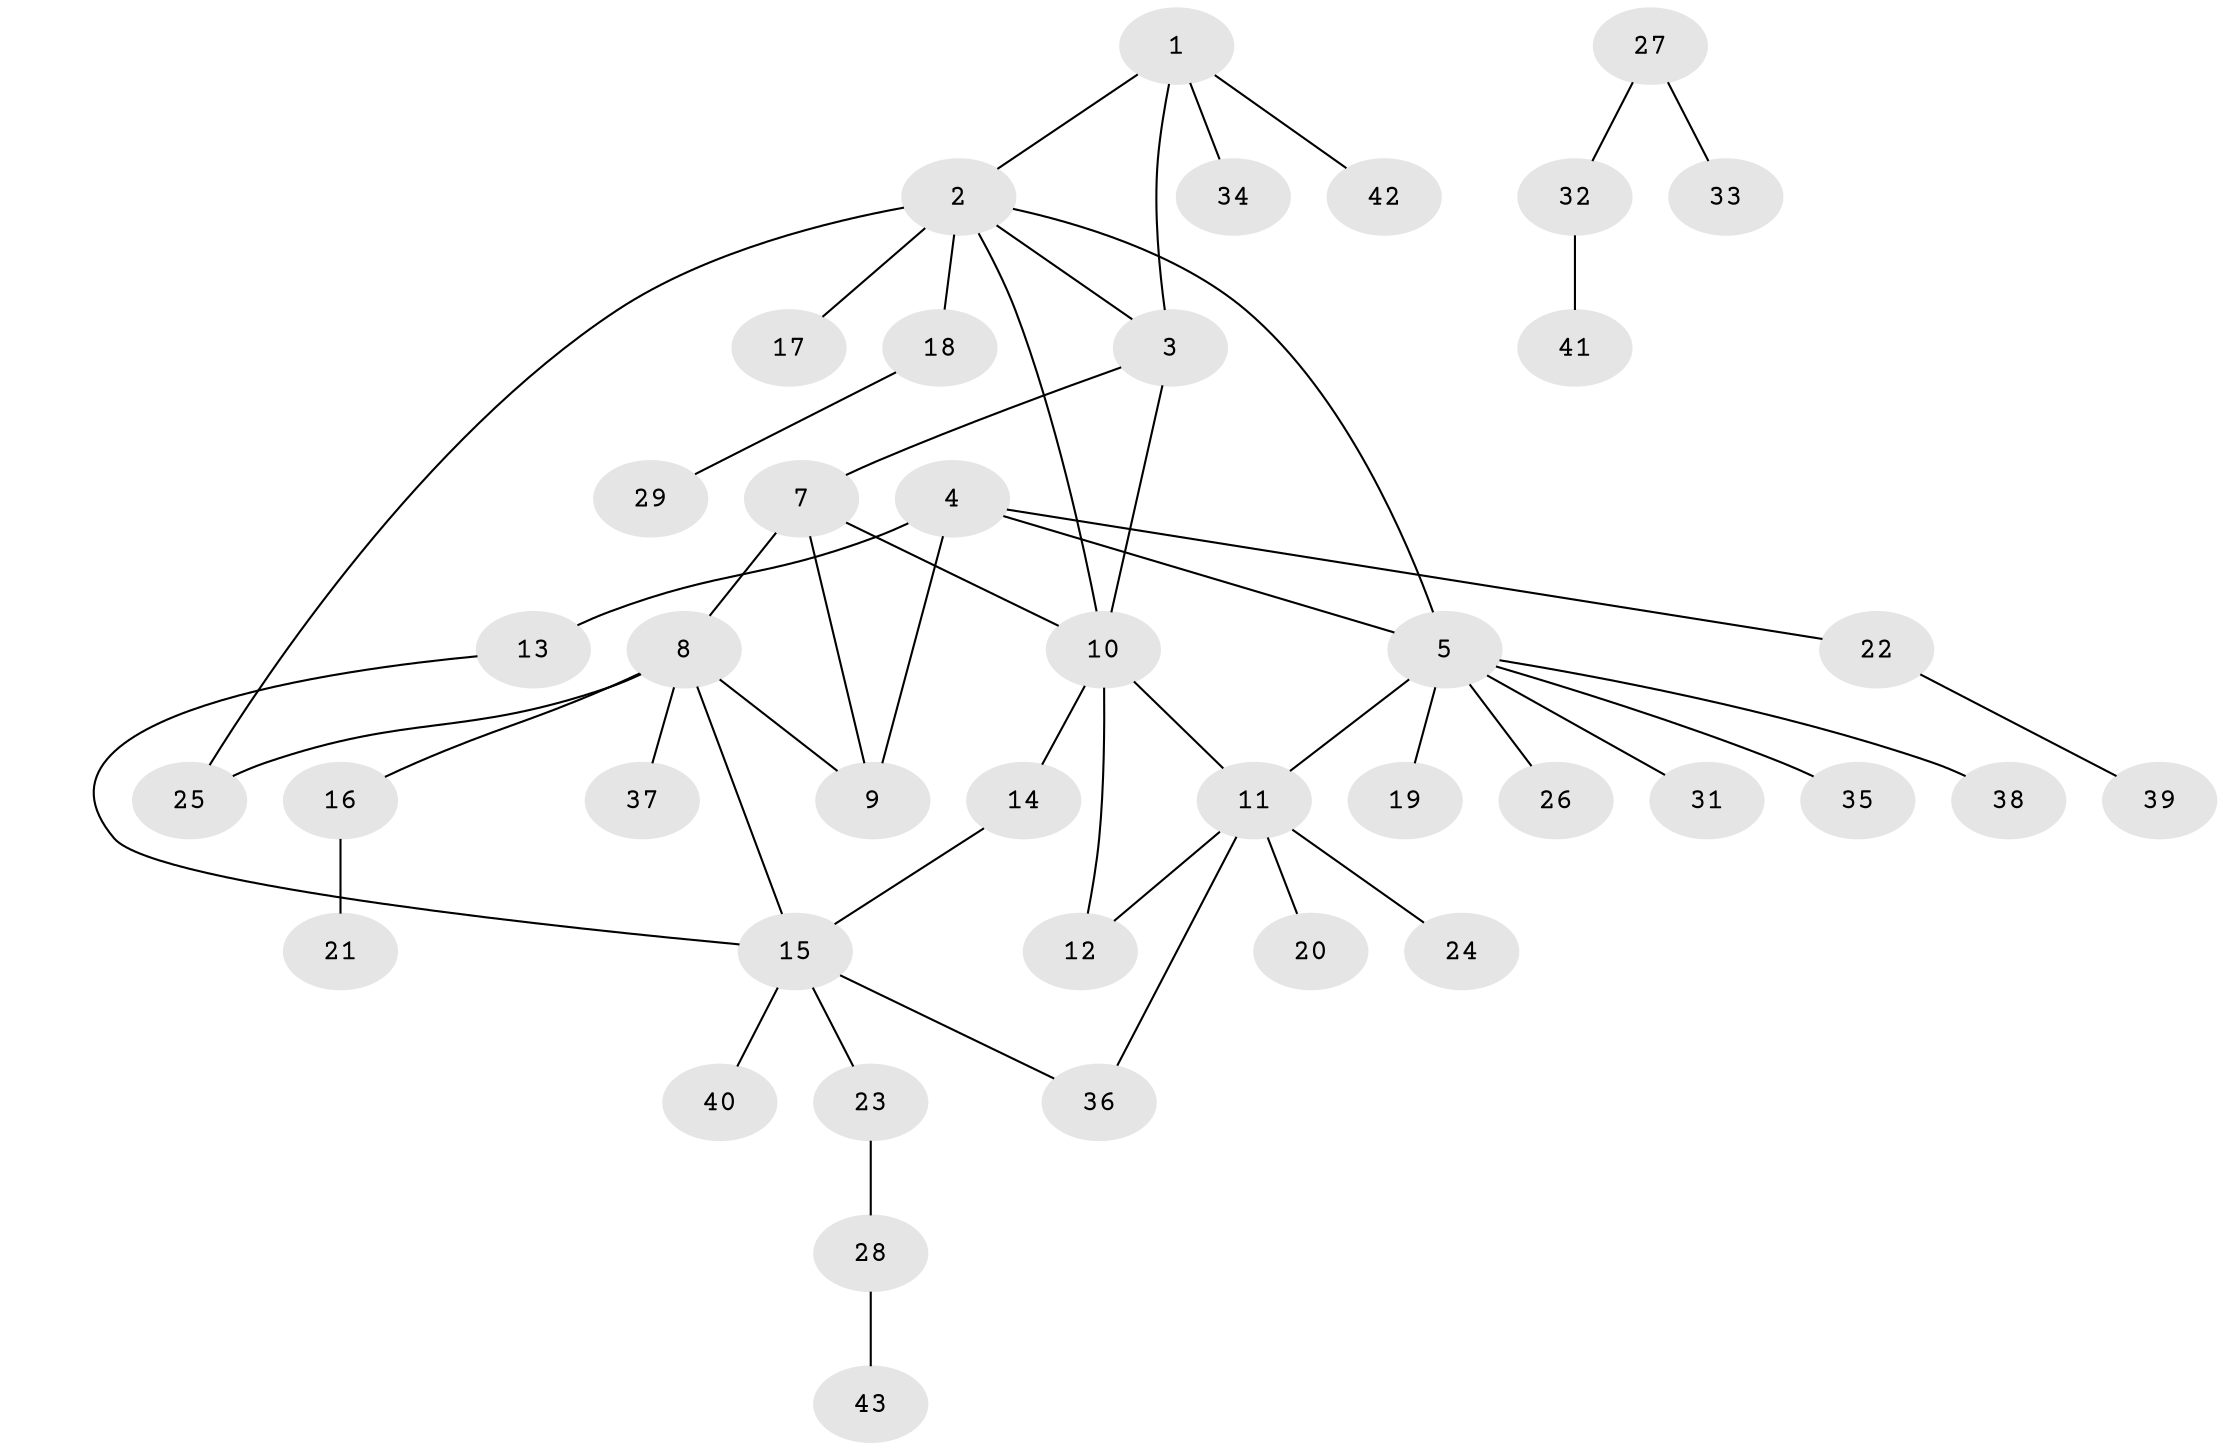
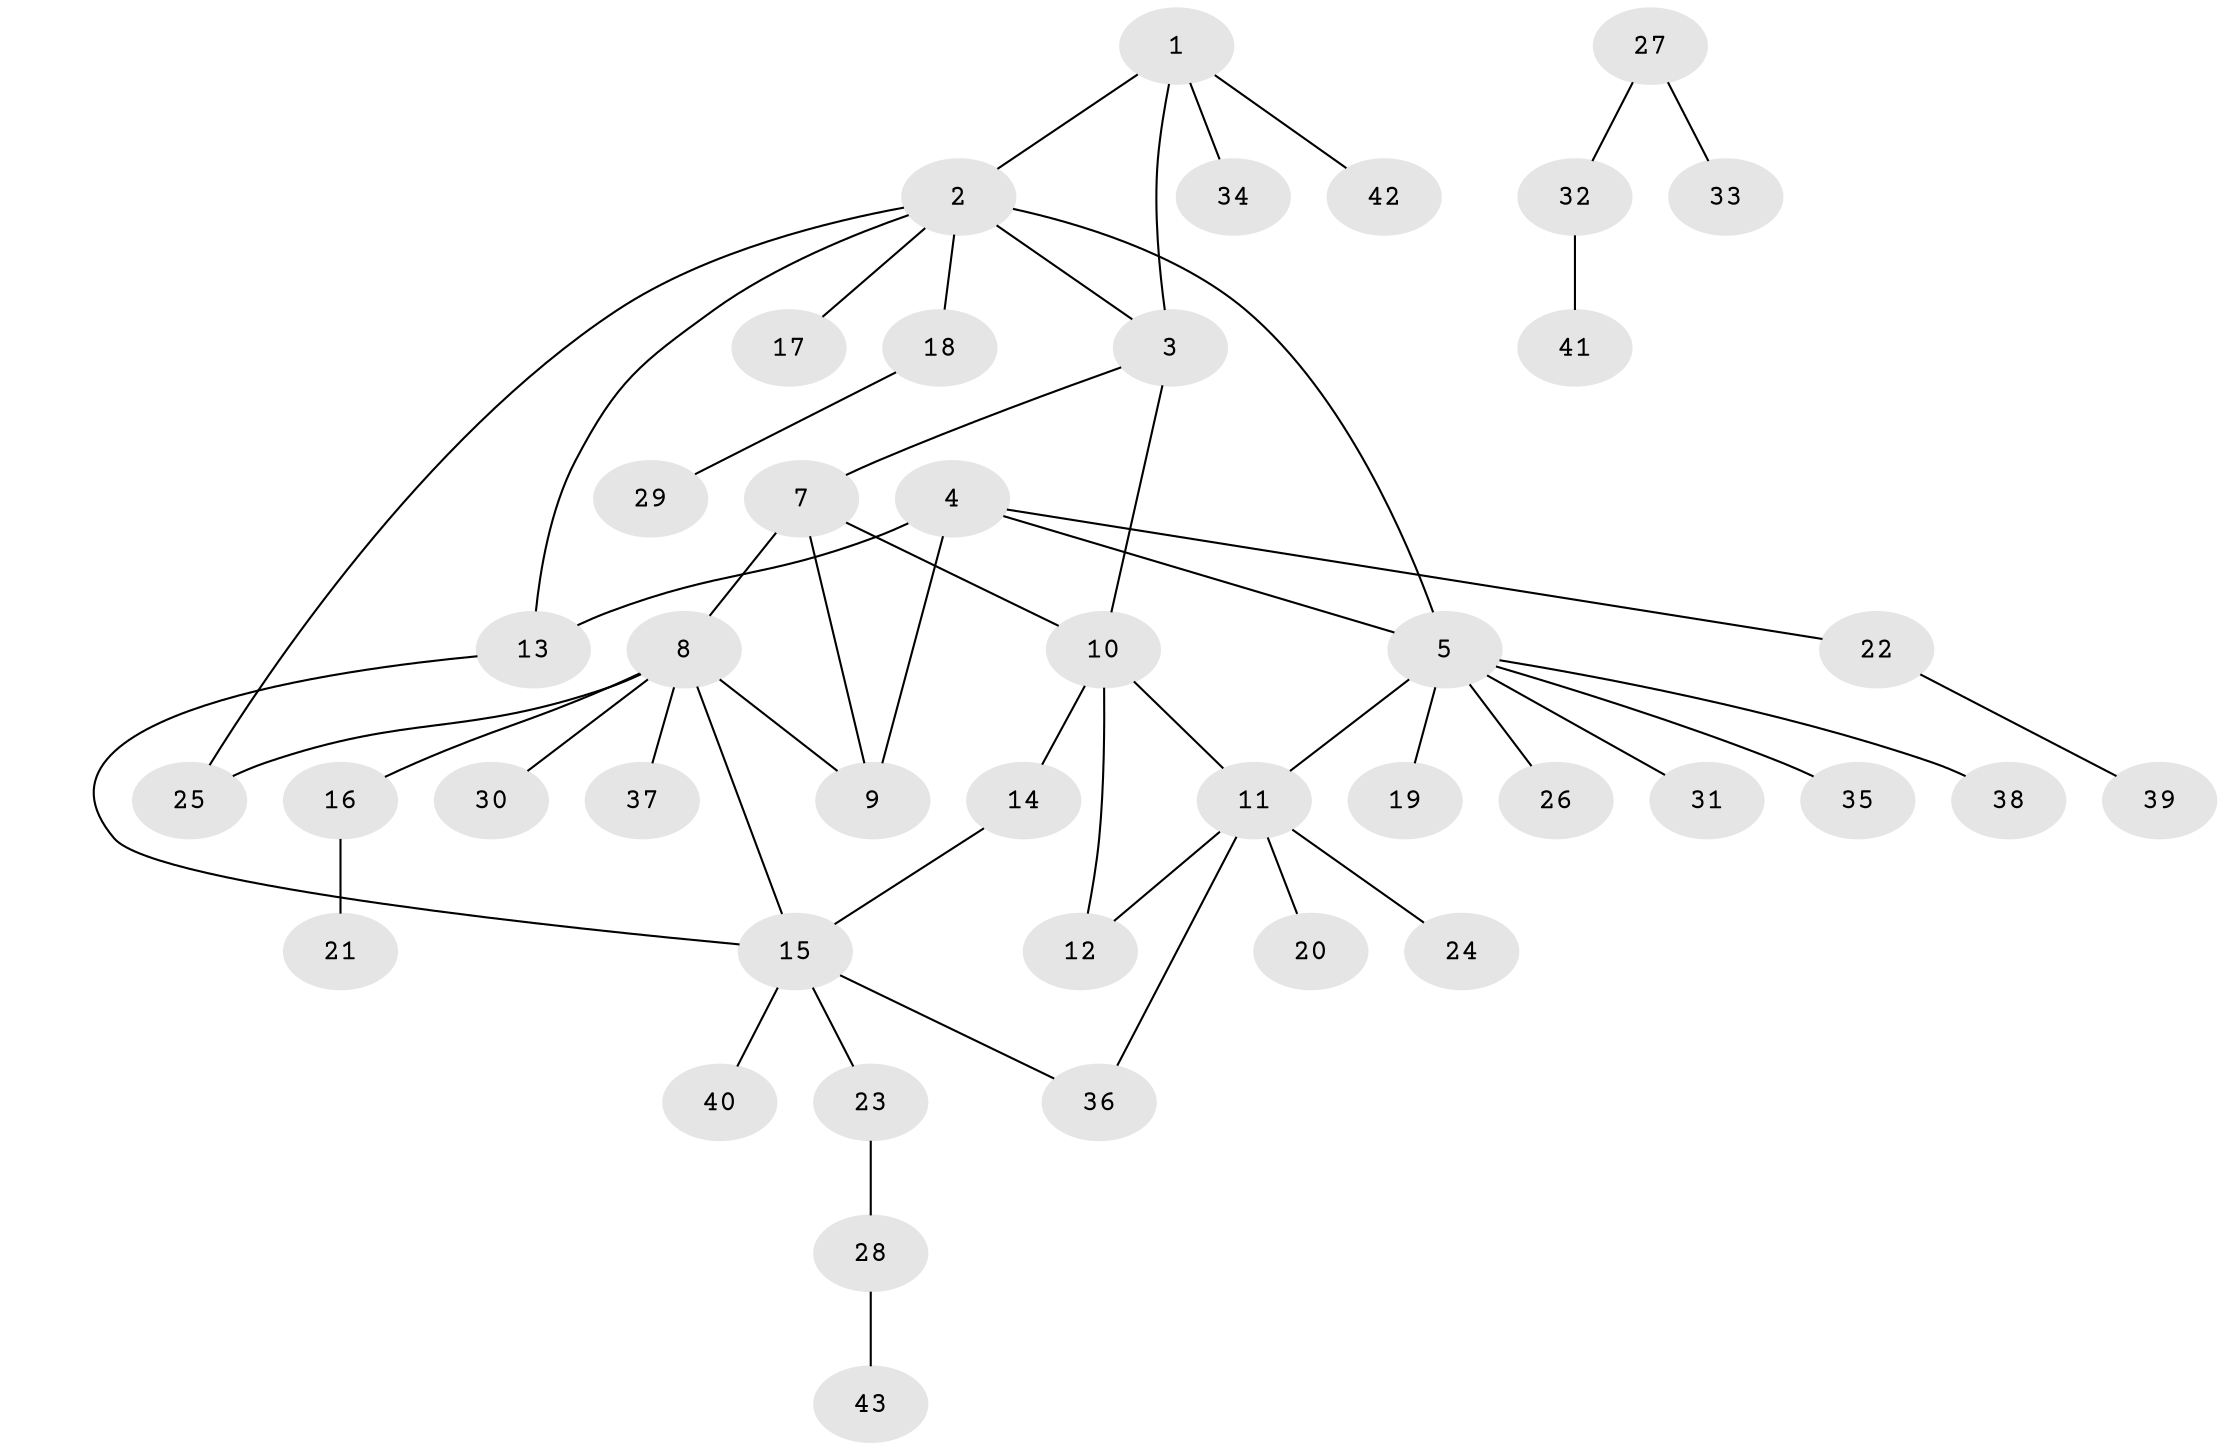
(1051, 418) -> (655, 354)
none -> (491, 801)
